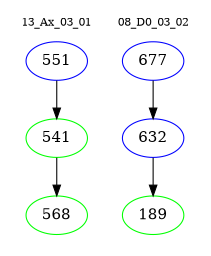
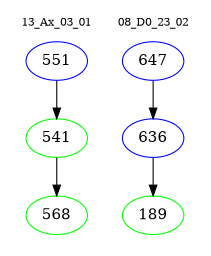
(154, 23) -> (154, 23)
(153, 61) -> (153, 61)
(153, 138) -> (153, 138)
